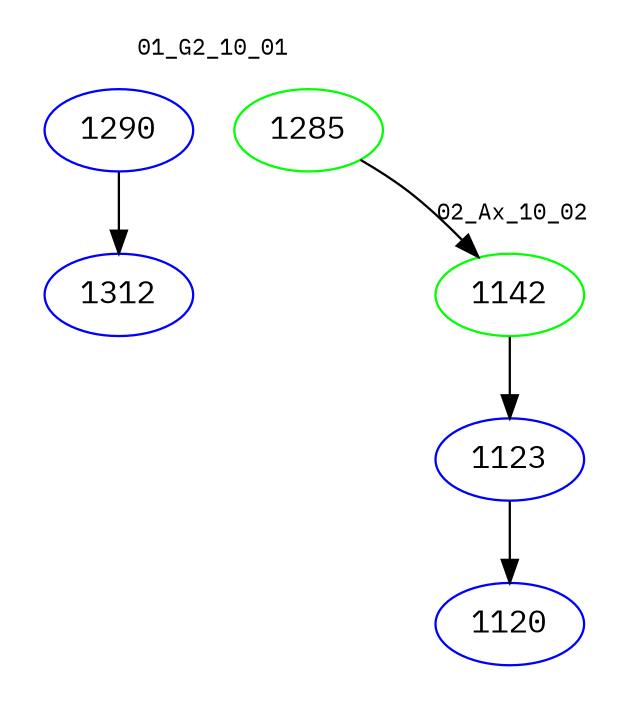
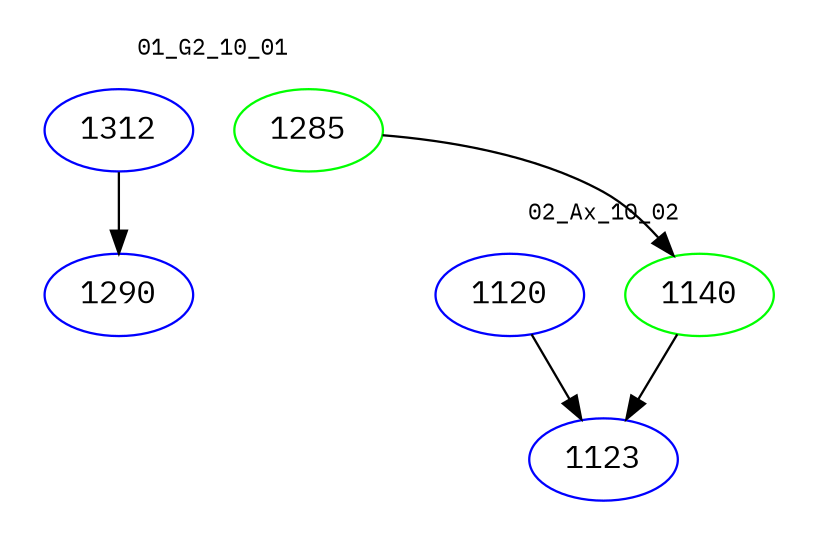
(119, 201) -> (119, 201)
(510, 295) -> (700, 295)
(510, 531) -> (551, 367)
